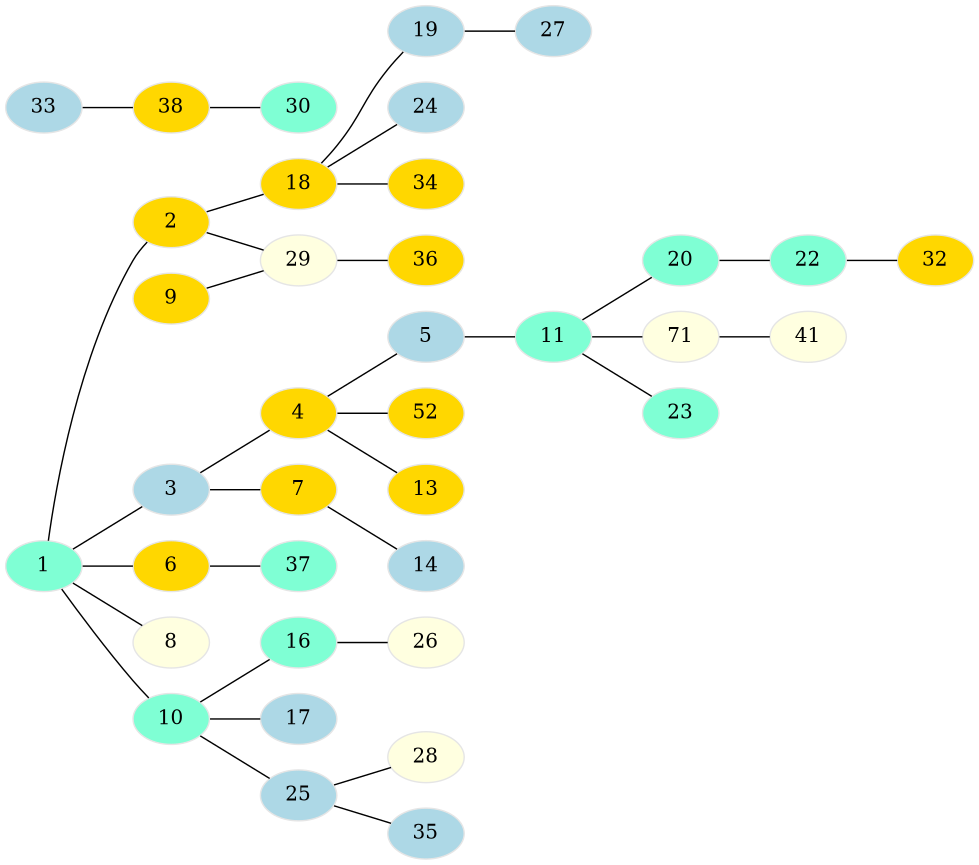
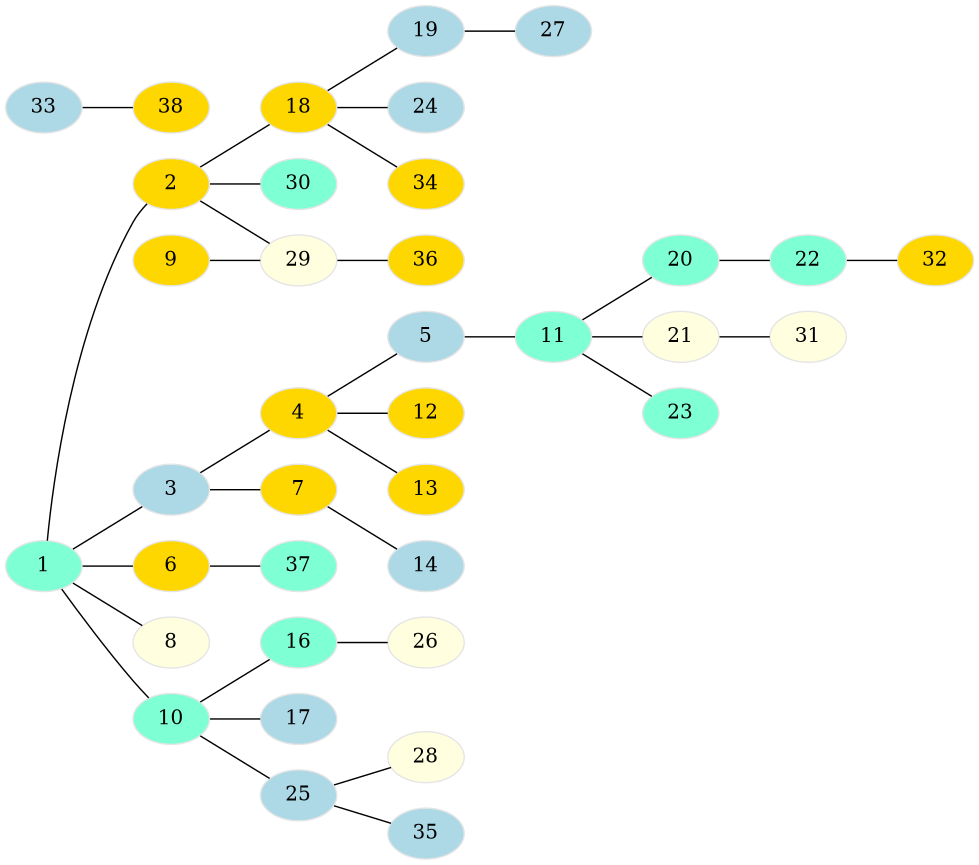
(235, 108) -> (235, 184)
(681, 337) -> (681, 337)
(808, 337) -> (808, 337)
(426, 413) -> (426, 413)
